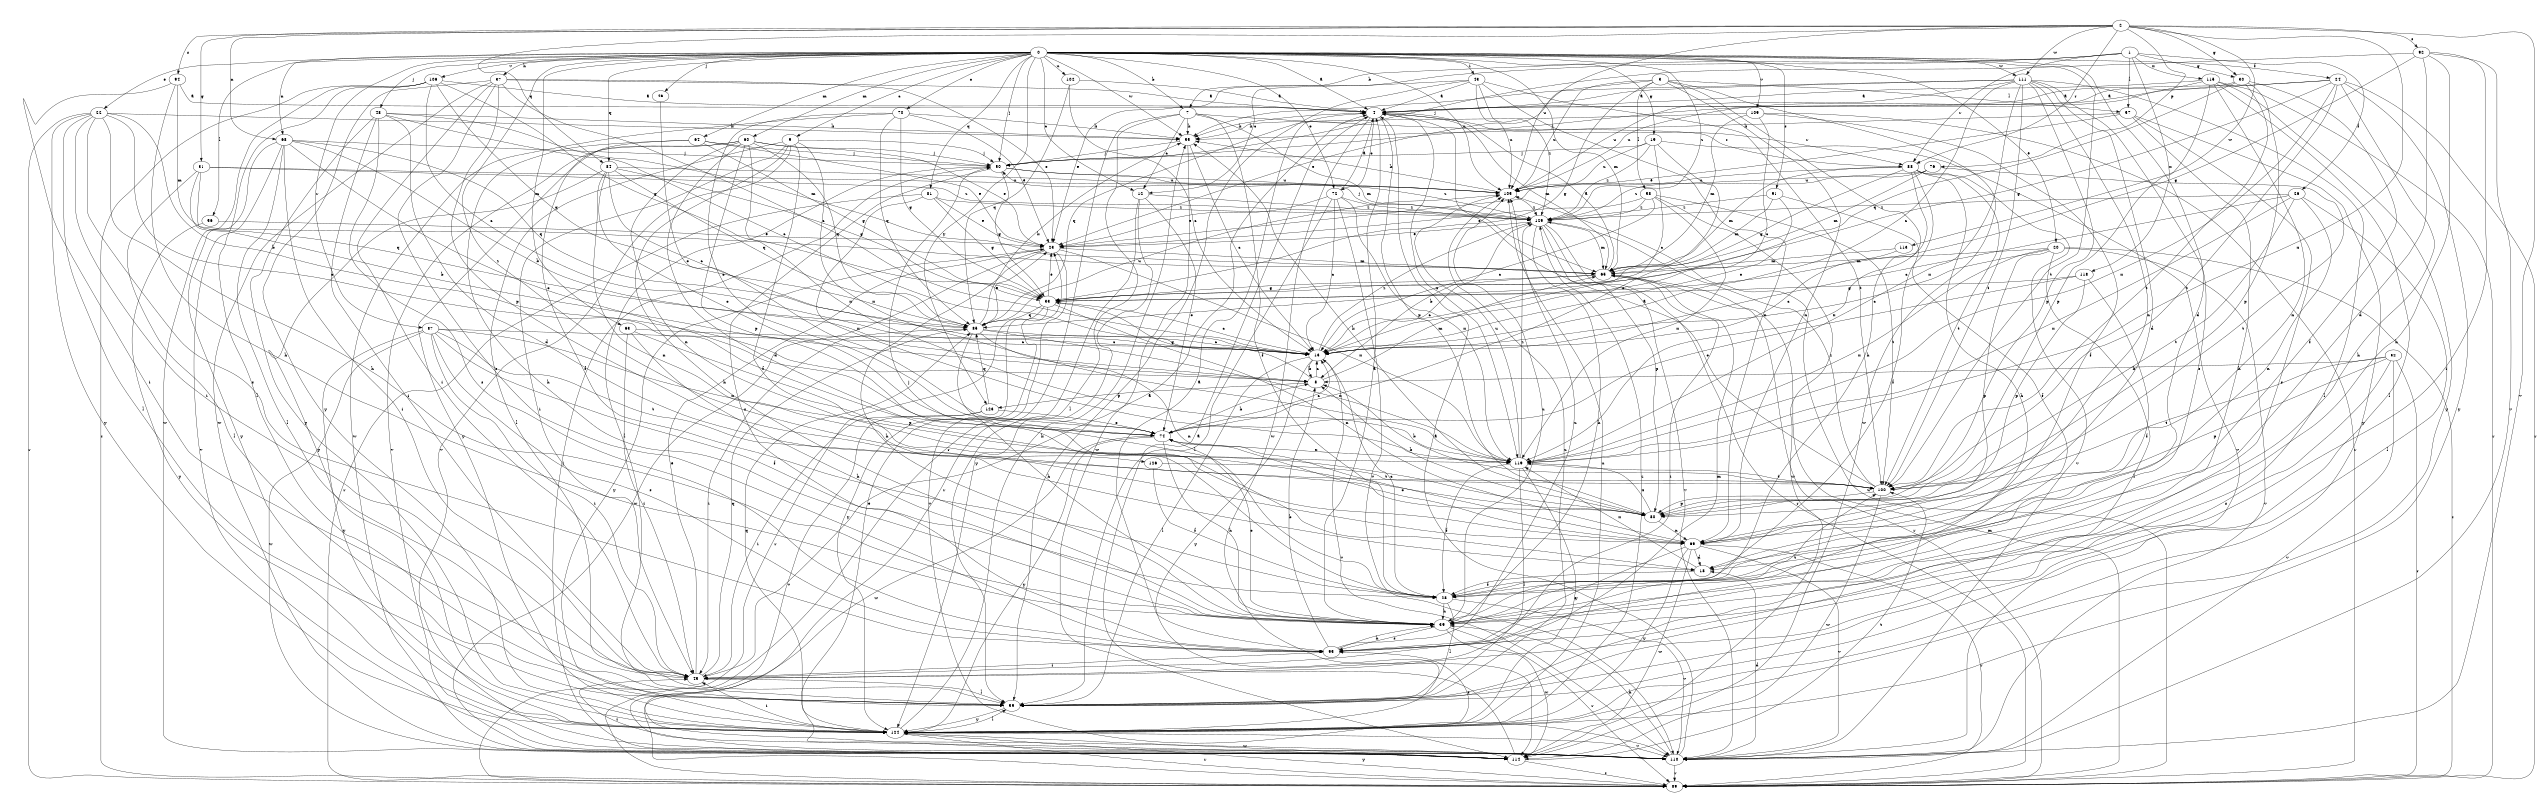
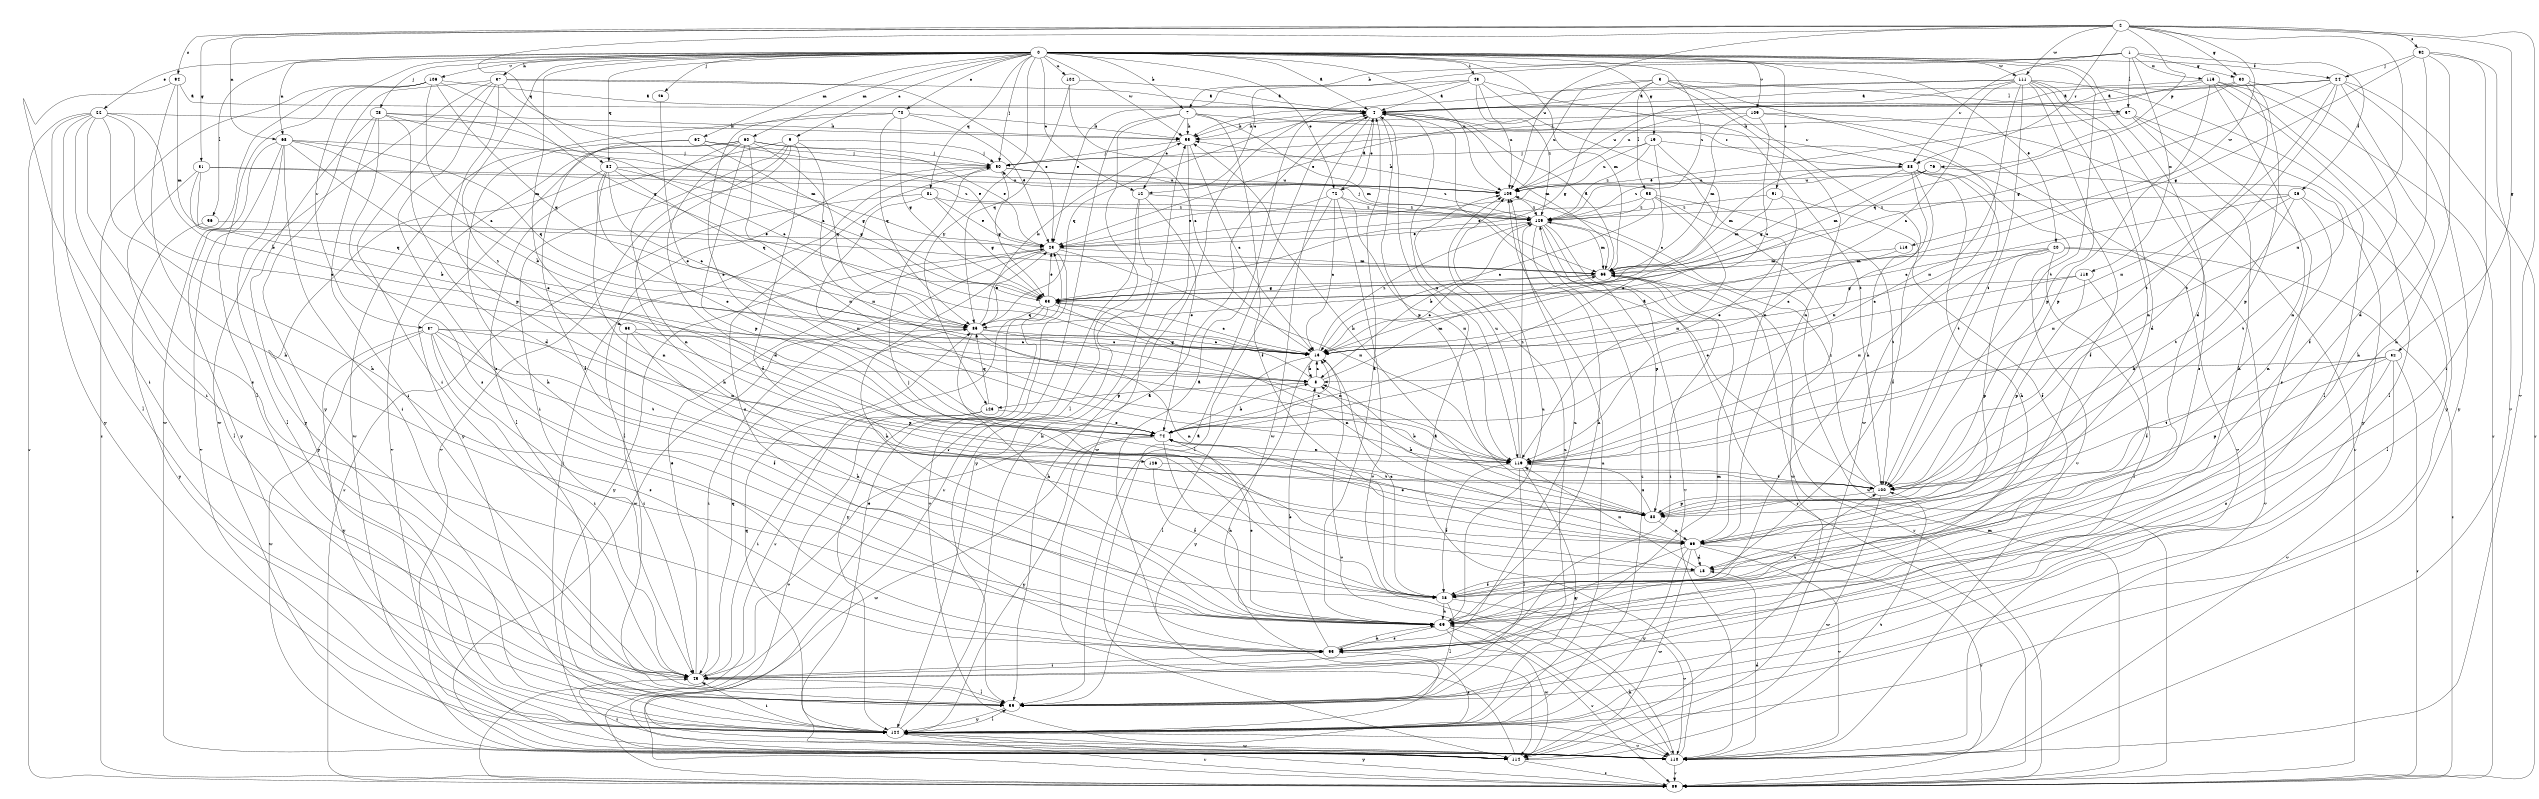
none -> (2491, 45)
(1708, 71) -> (2381, 66)
(1231, 232) -> none
(1597, 301) -> (1506, 372)
